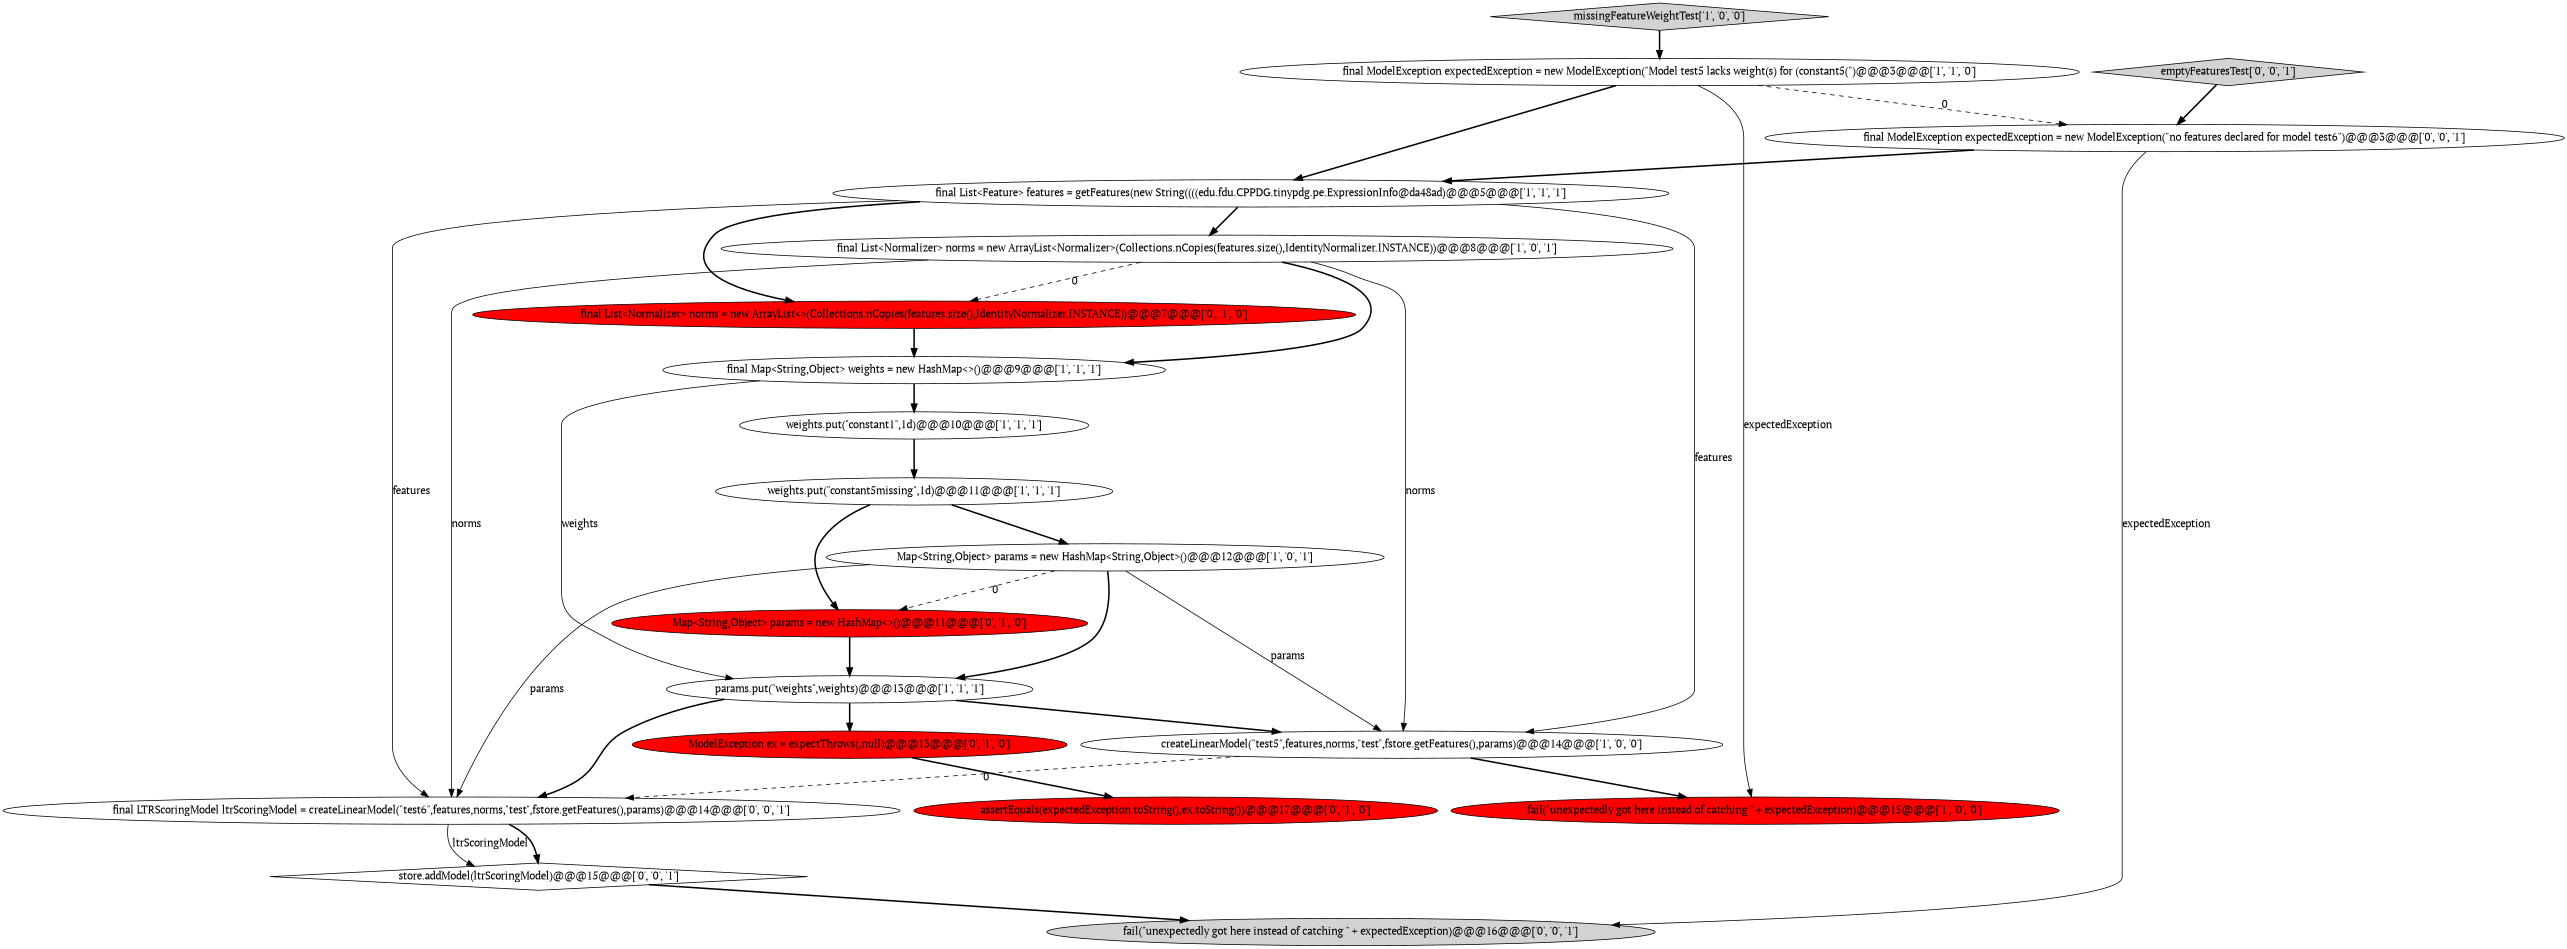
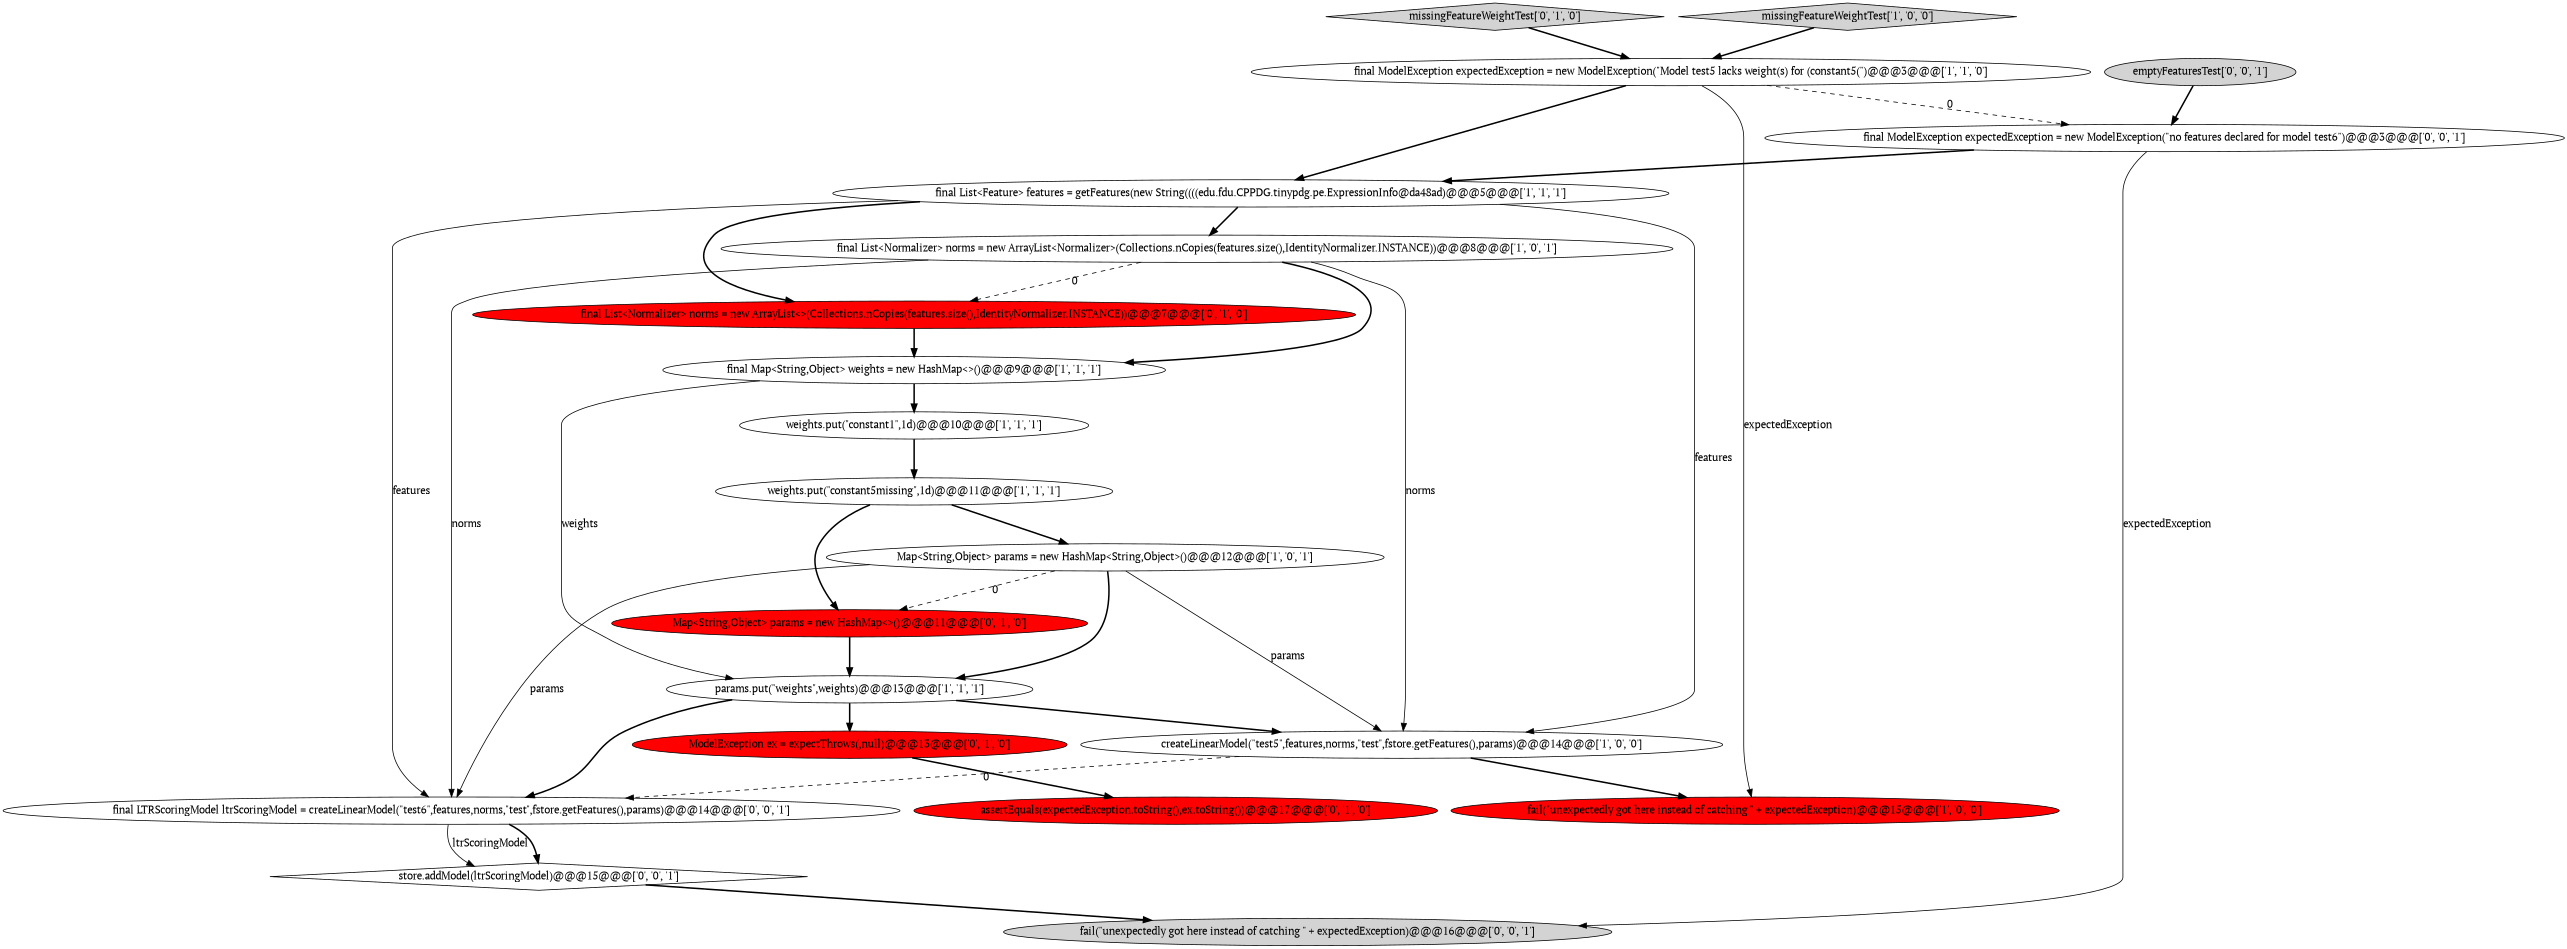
none -> (1495, 17)
(2228, 72) -> (2200, 72)
